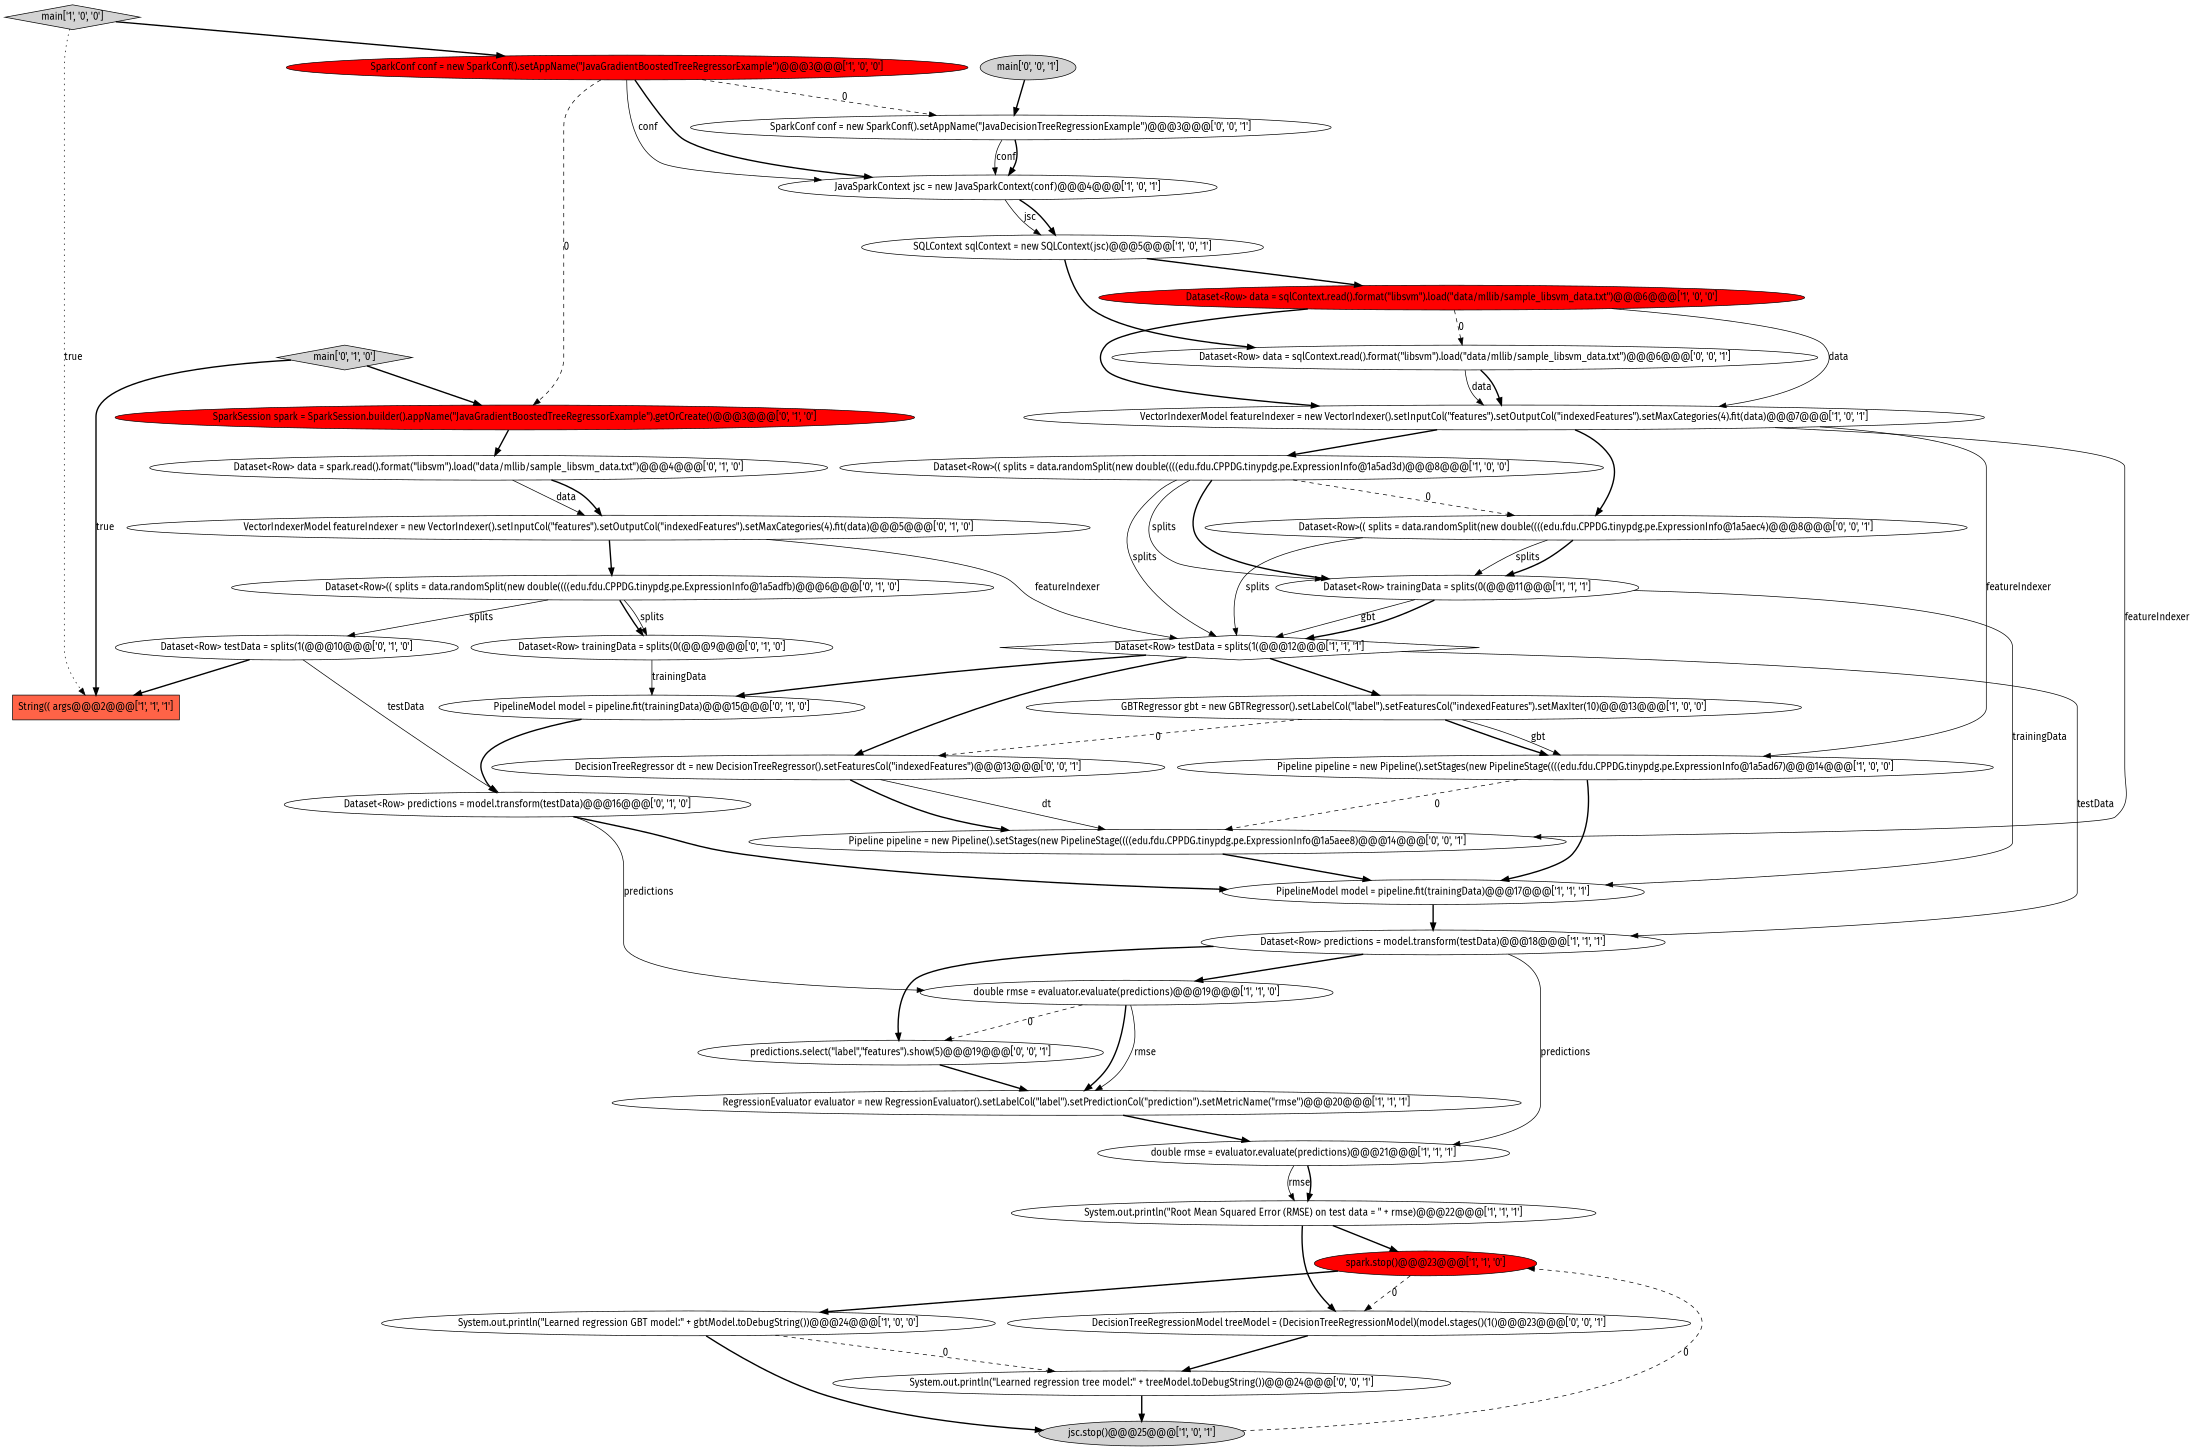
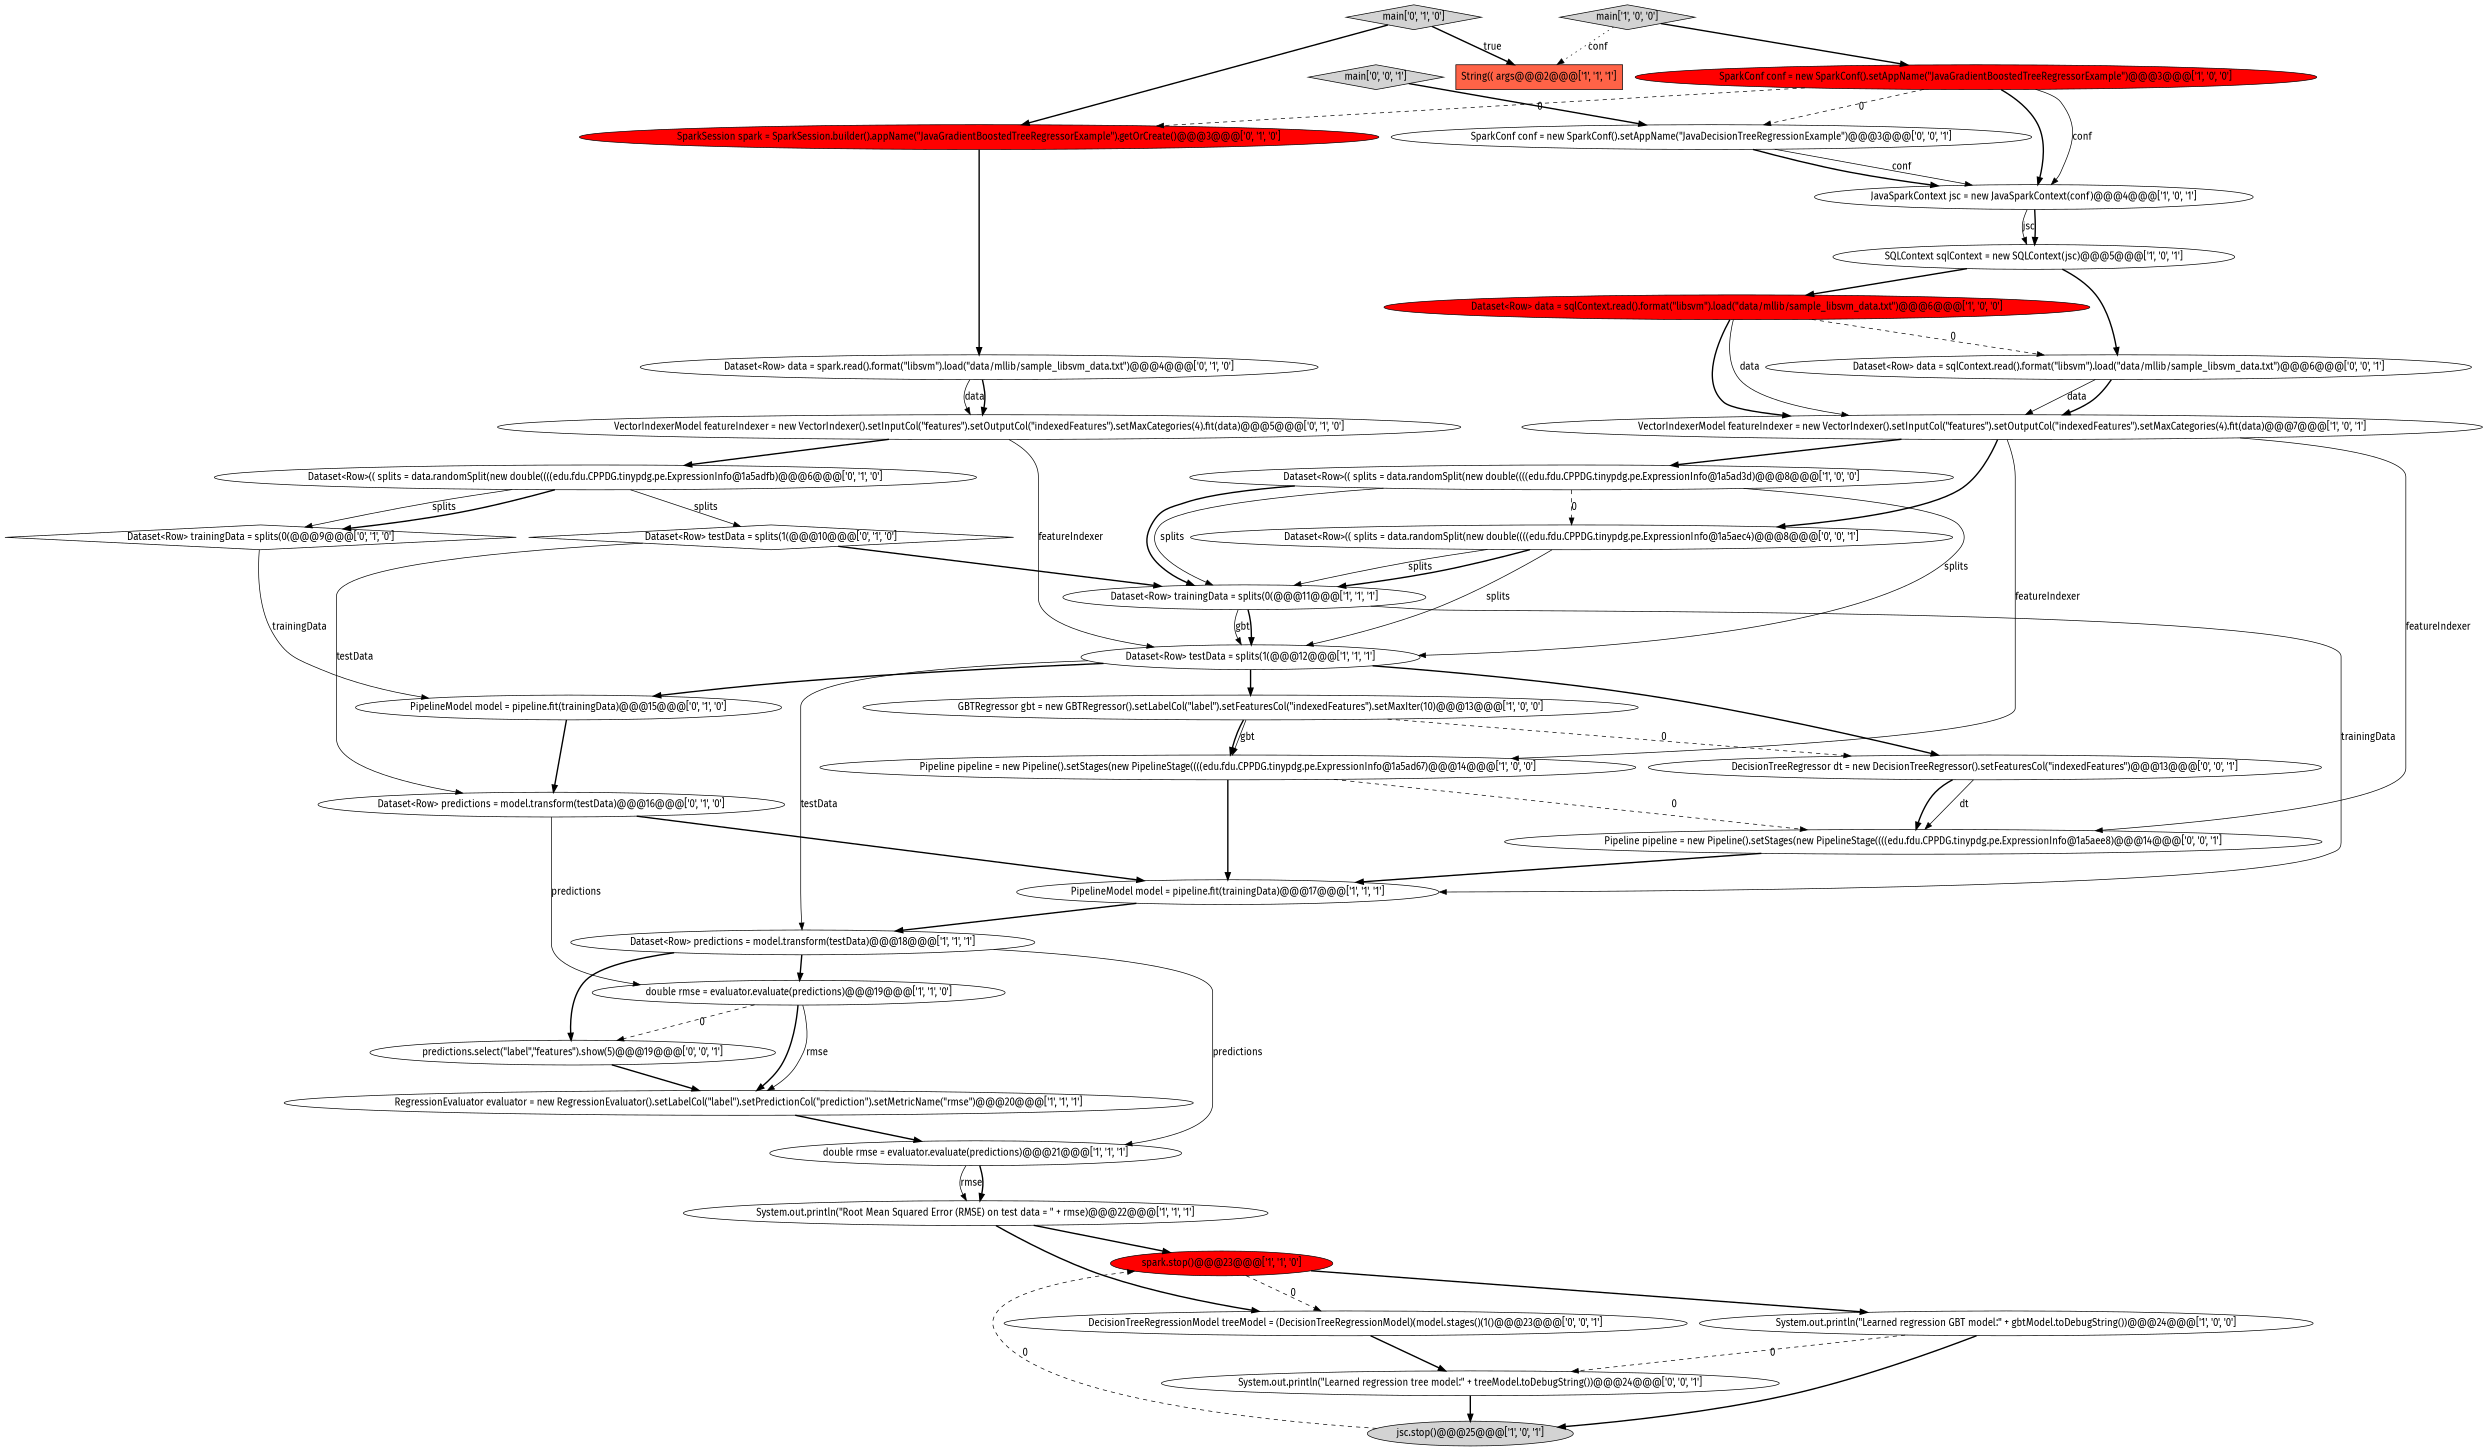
(1028, 68) -> (1376, 77)
(74, 358) -> (1598, 47)
(287, 648) -> (771, 537)
(652, 648) -> (261, 537)
(1240, 648) -> (1251, 657)
(195, 676) -> (996, 566)
